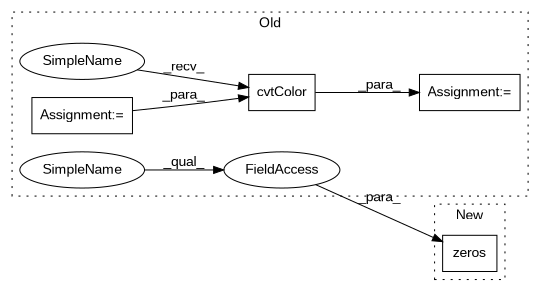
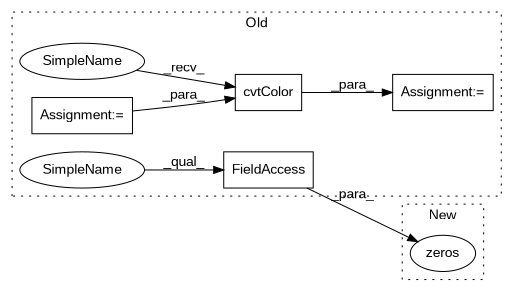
(282, 170) -> (268, 170)
(470, 253) -> (443, 253)
